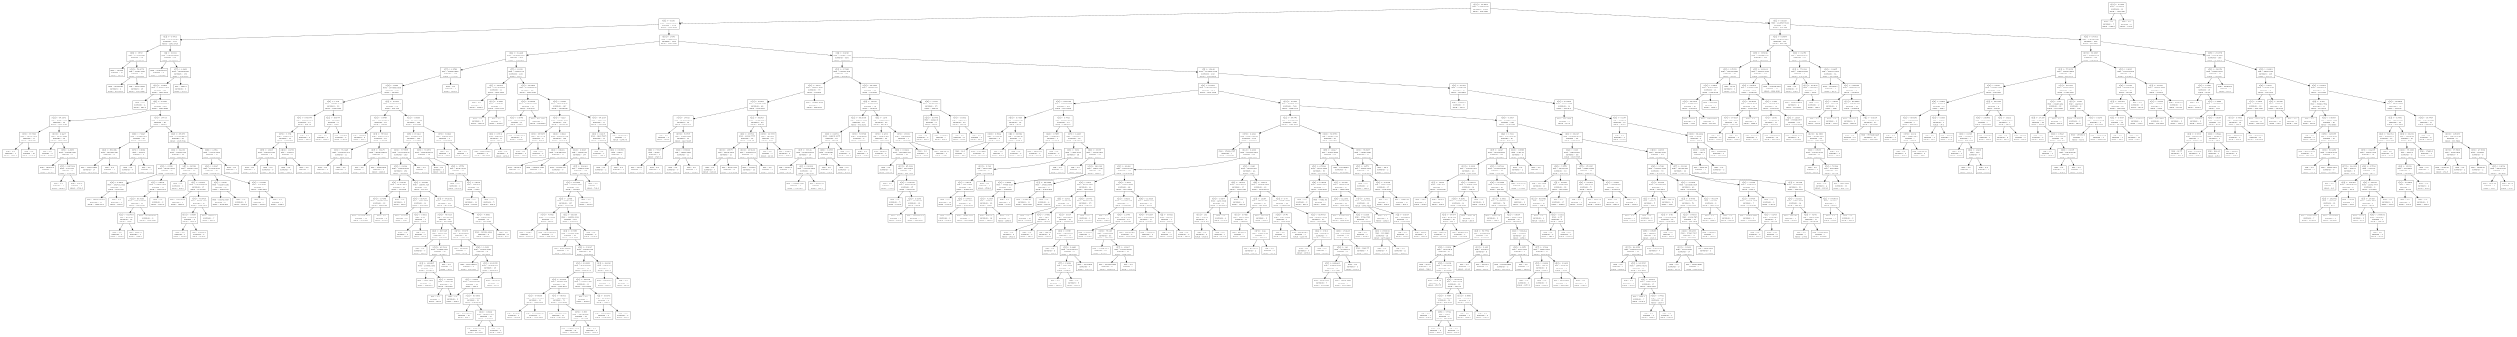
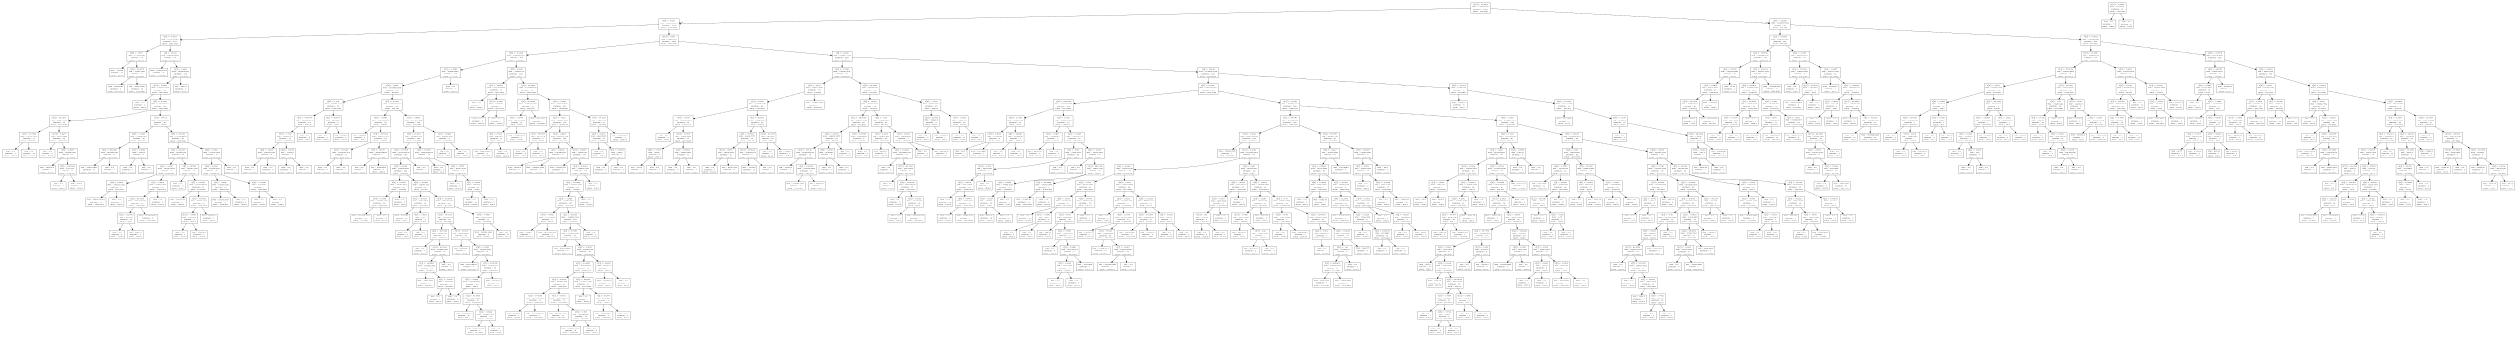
(1304, 251) -> none
